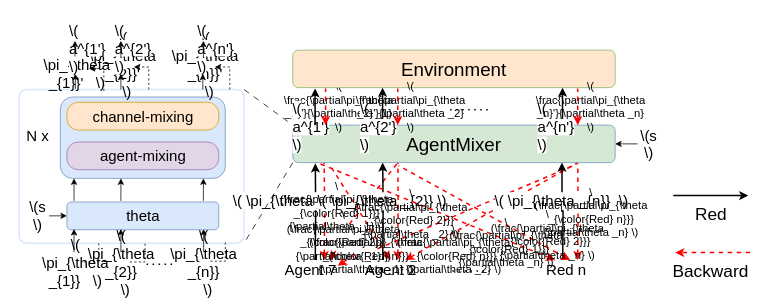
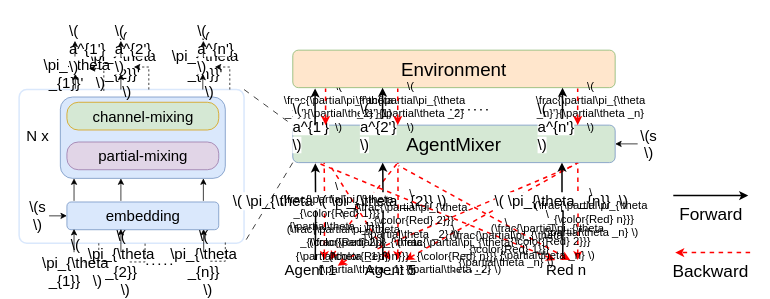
(143, 116) -> (143, 116)
(143, 156) -> (143, 156)
(711, 214) -> (711, 214)
(143, 216) -> (143, 216)
(311, 270) -> (311, 270)
(391, 270) -> (391, 270)
